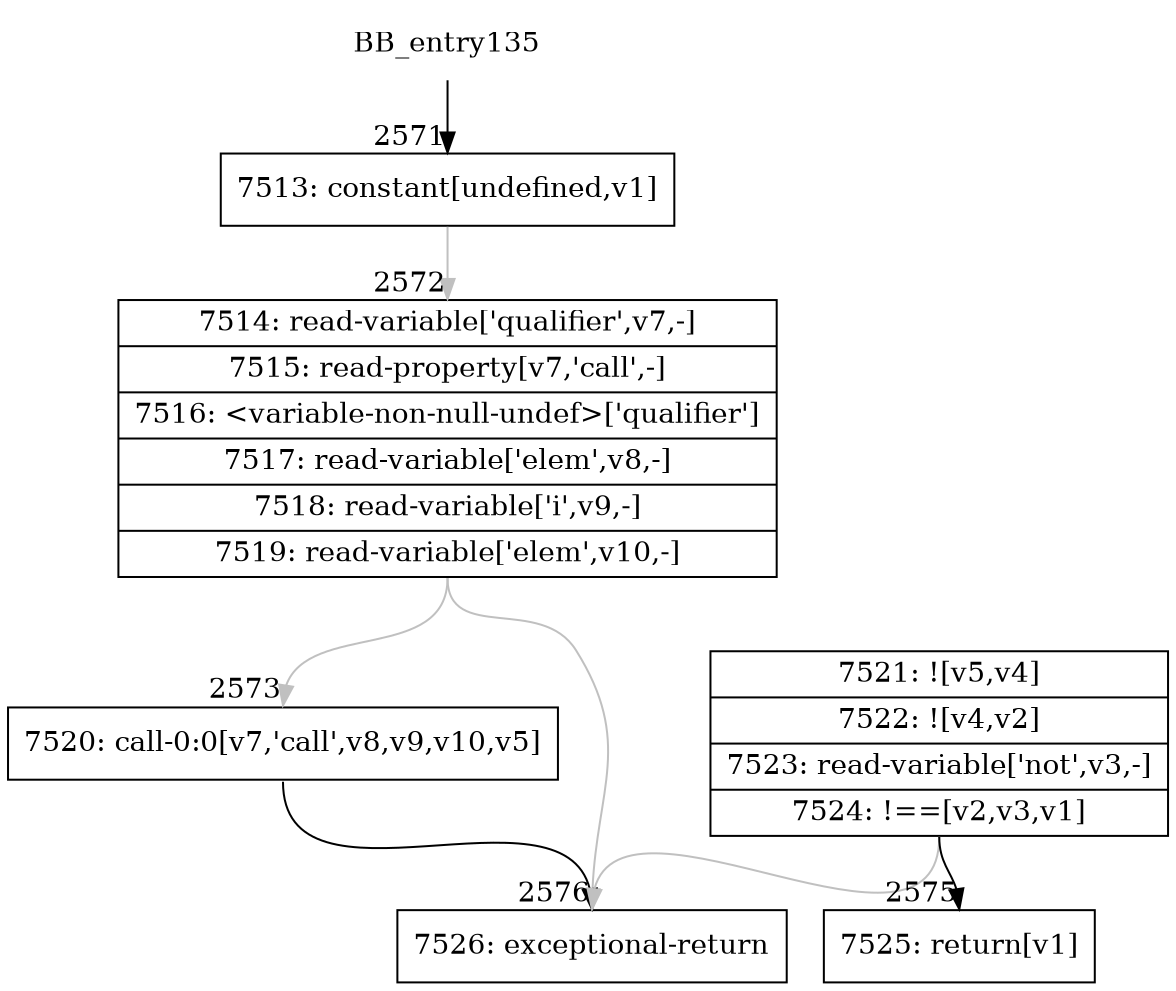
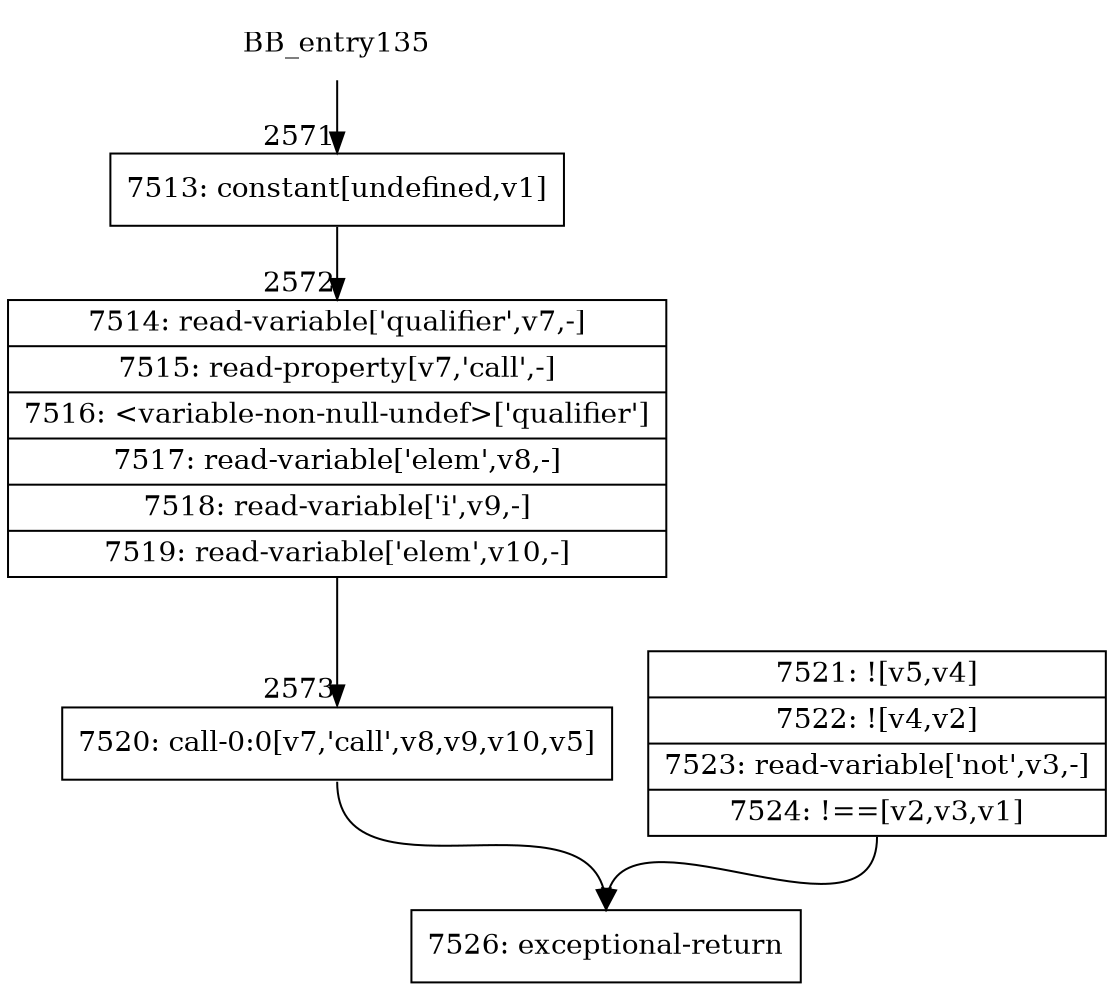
(448, 253) -> (337, 253)
(375, 640) -> (337, 631)
(595, 688) -> none
(775, 875) -> (751, 875)
(959, 946) -> none
